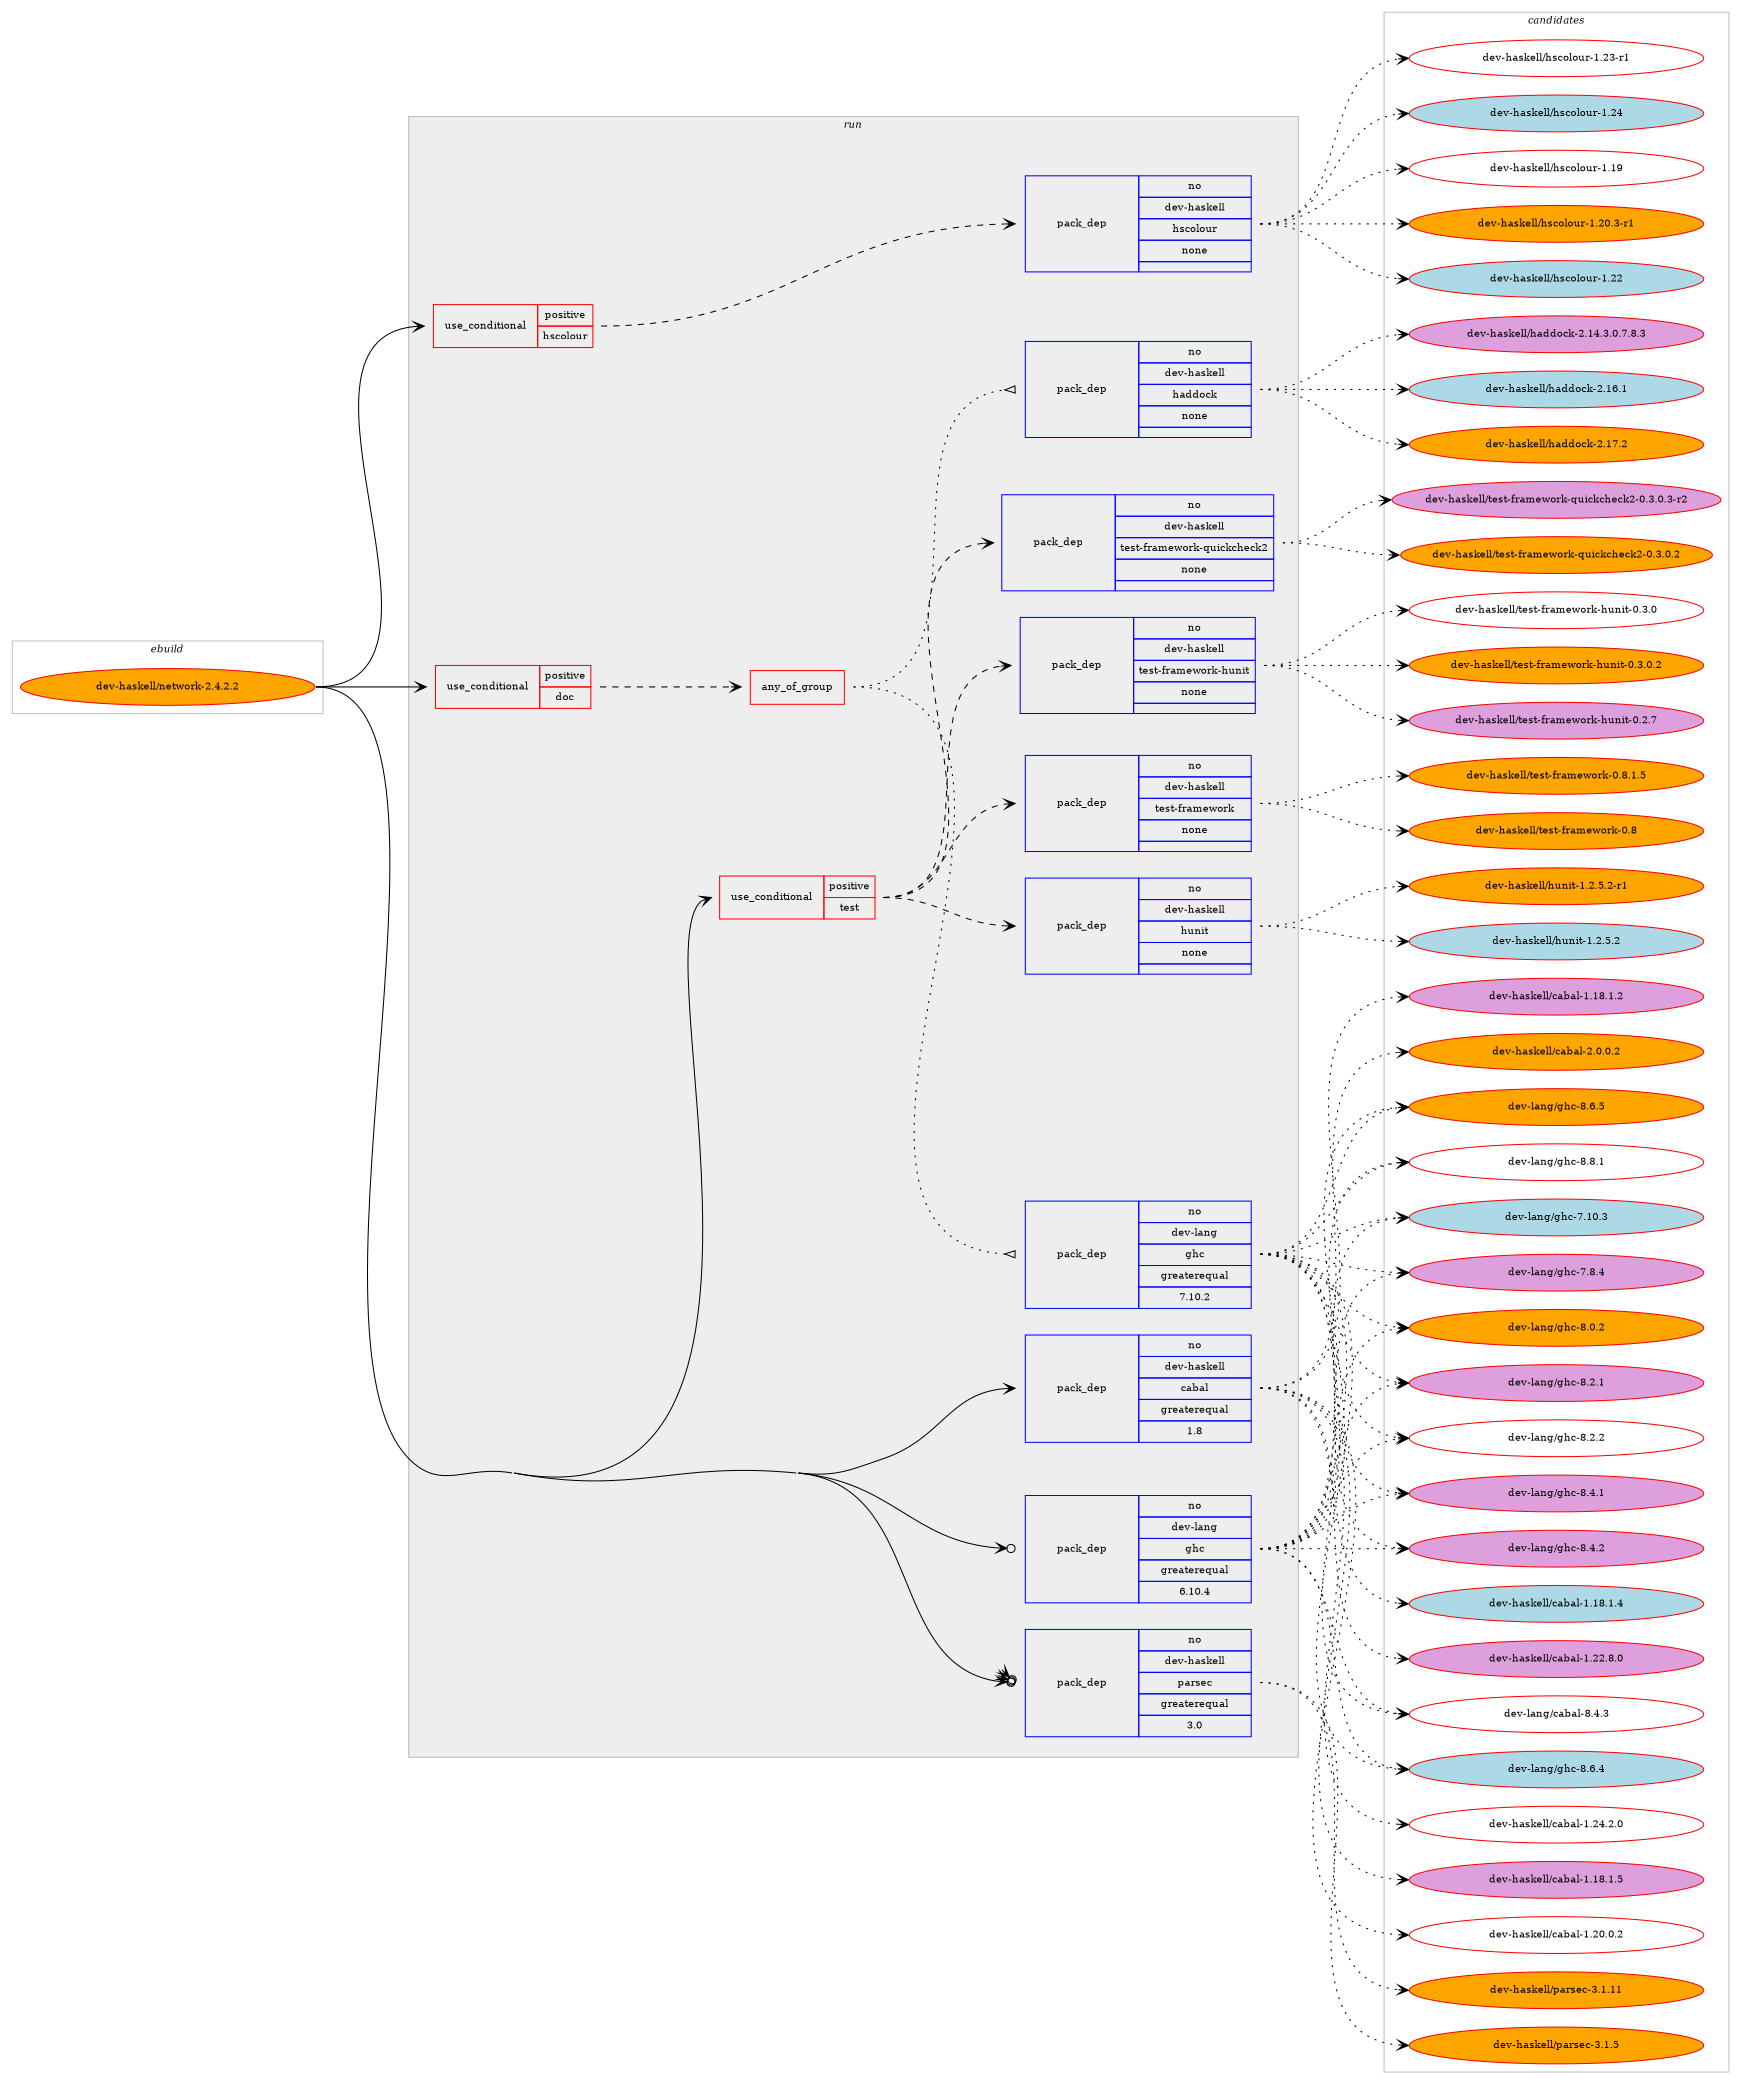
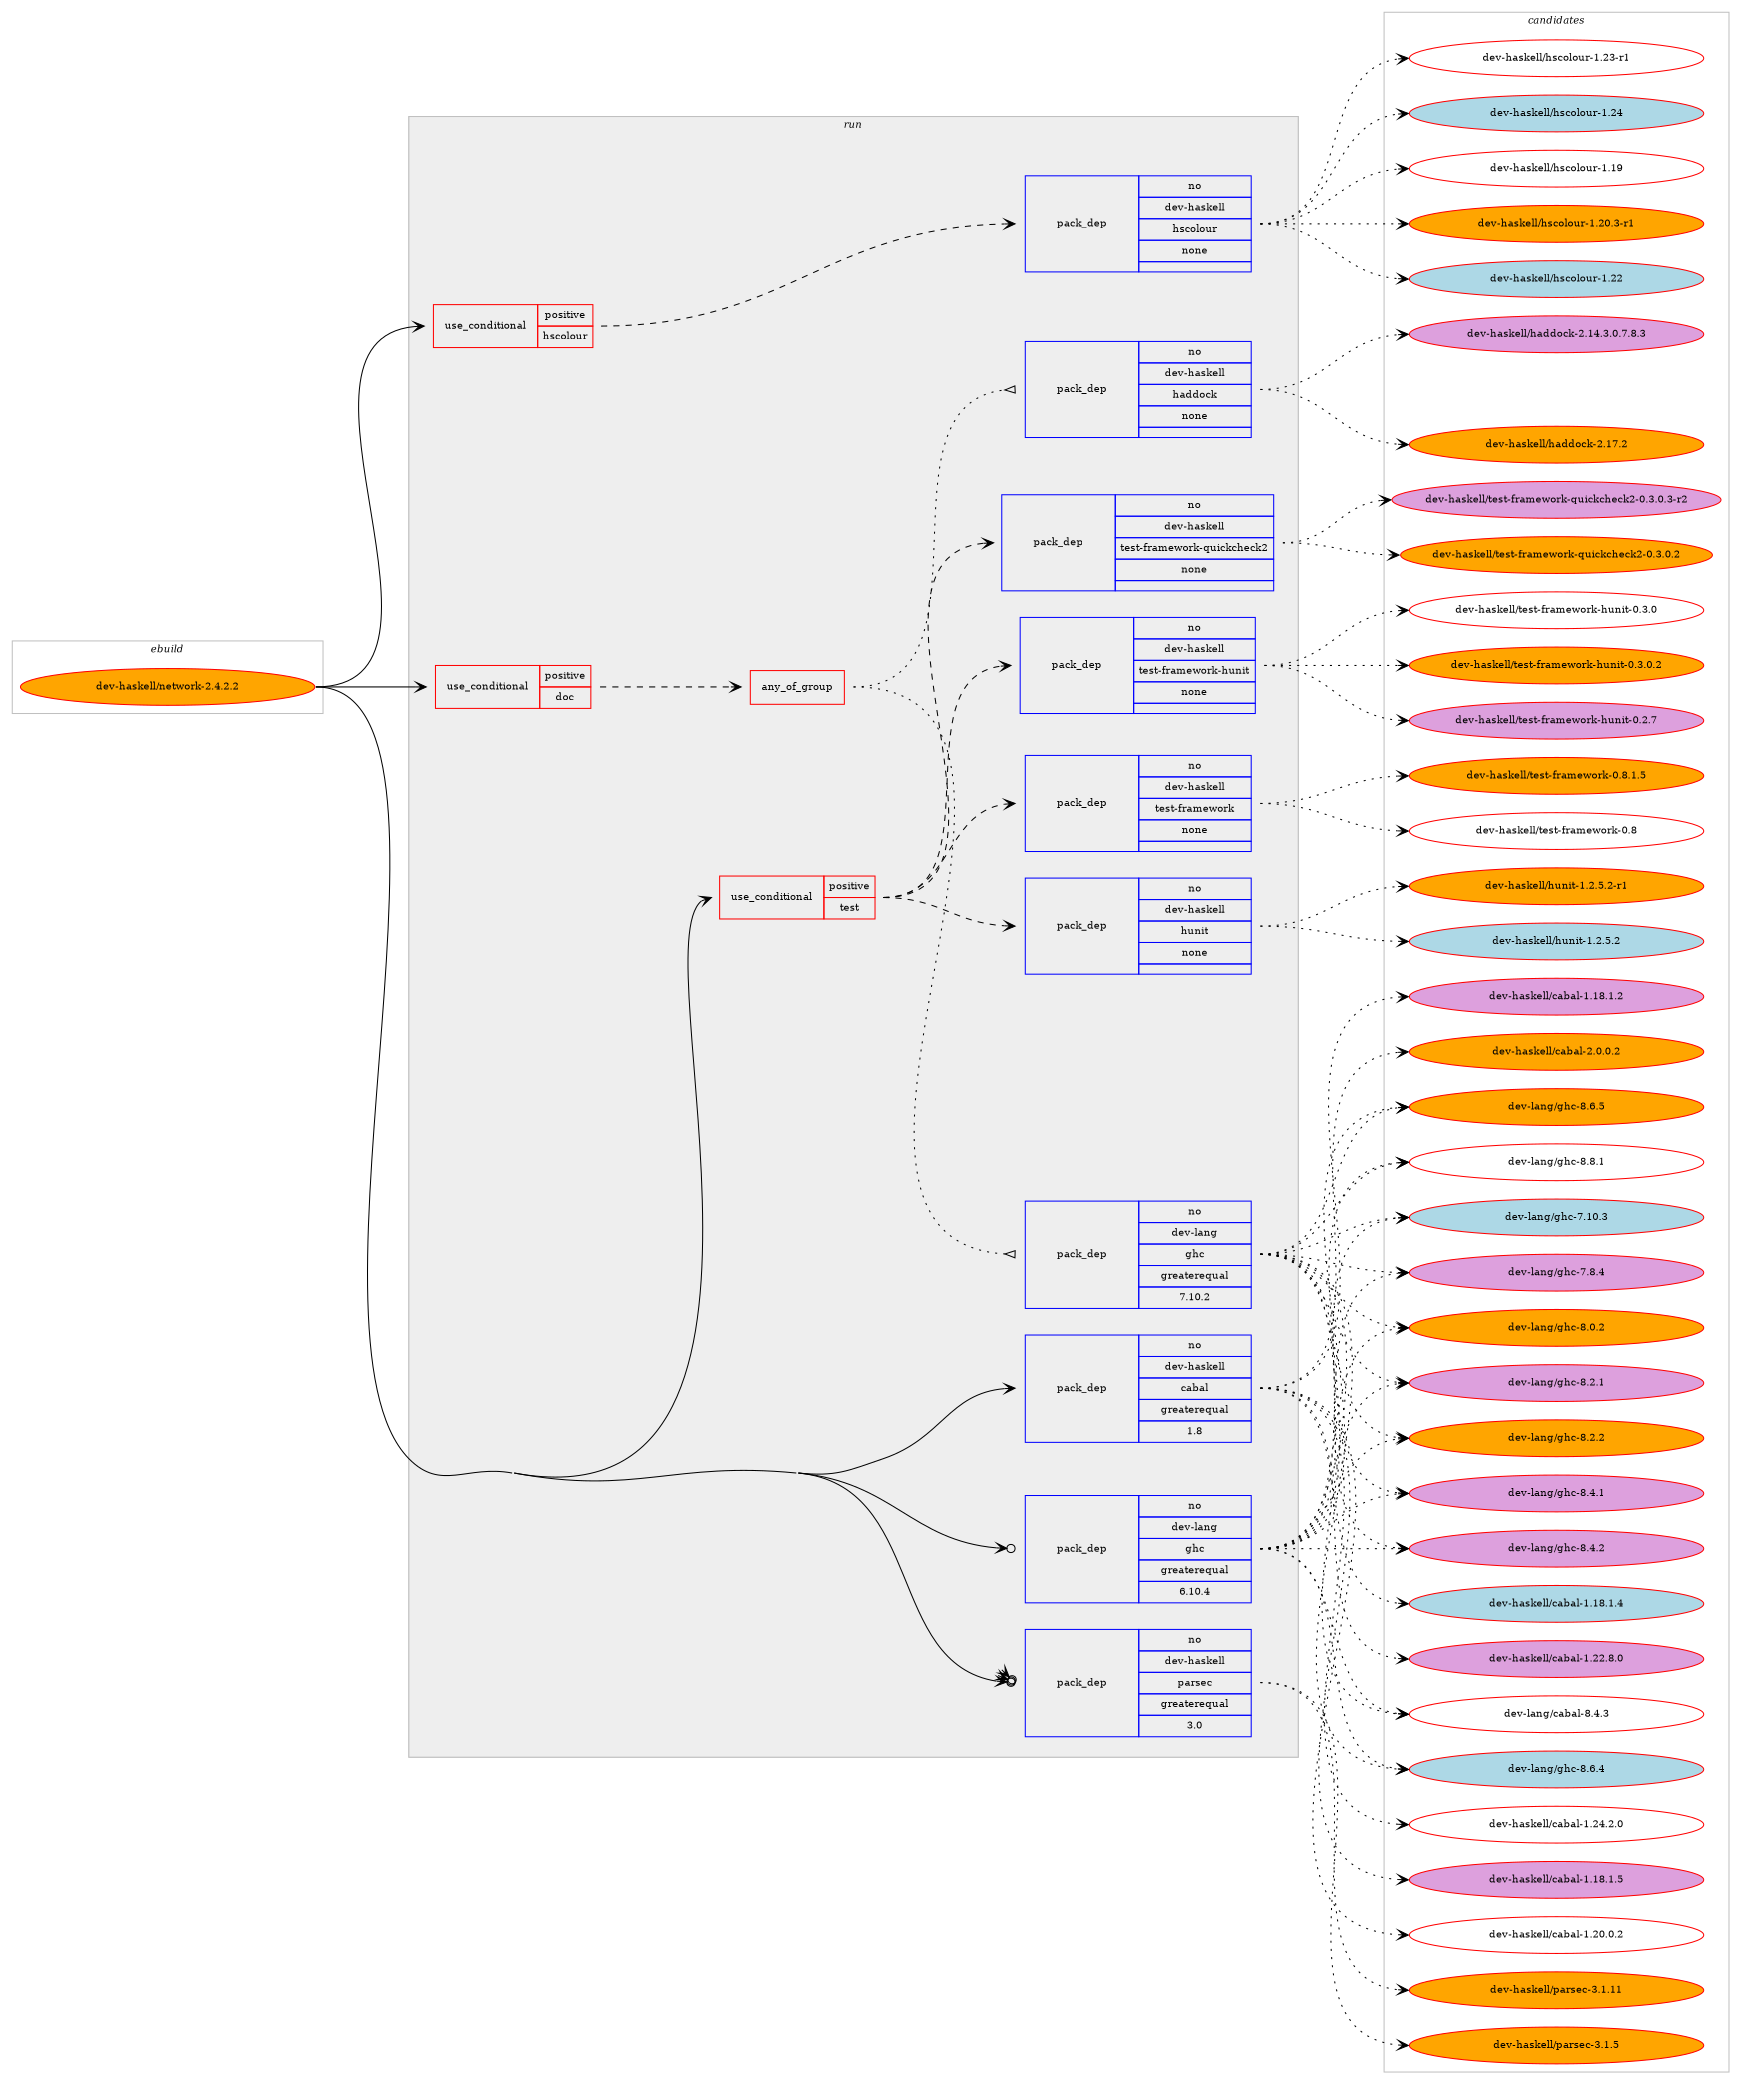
(1557, 389) -> none
(1557, 831) -> (1557, 831)
(1557, 1438) -> (1557, 1438)
